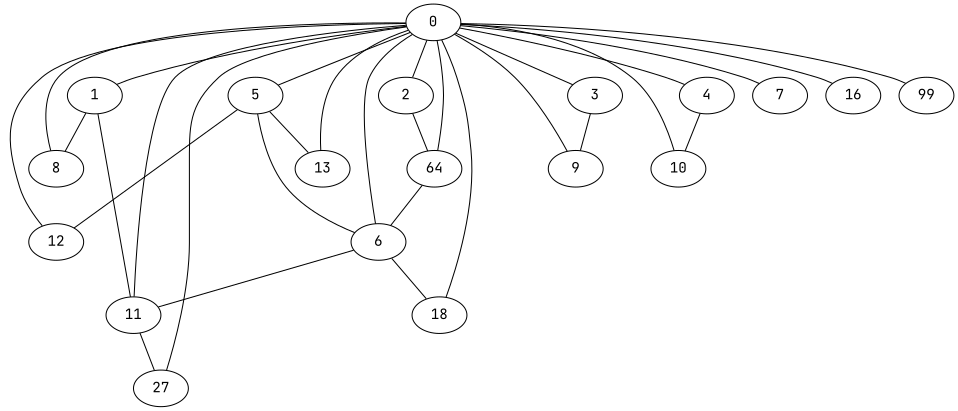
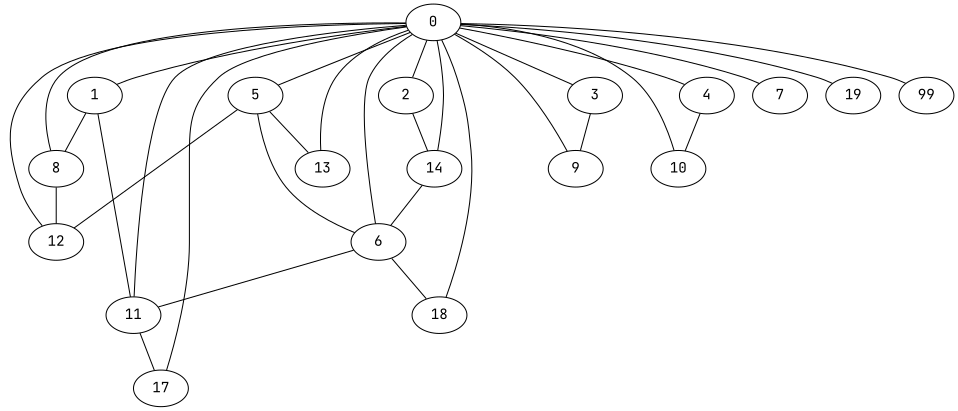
(853, 96) -> (853, 96)
(434, 169) -> (434, 169)
none -> (56, 205)
(161, 388) -> (161, 388)
